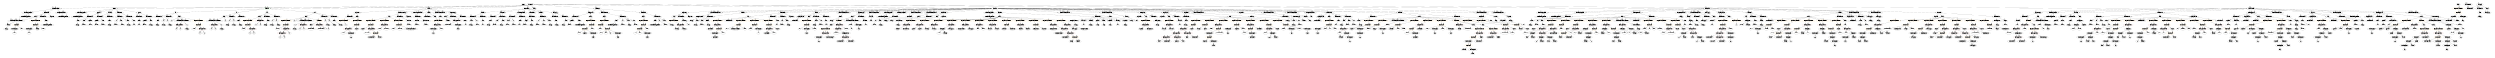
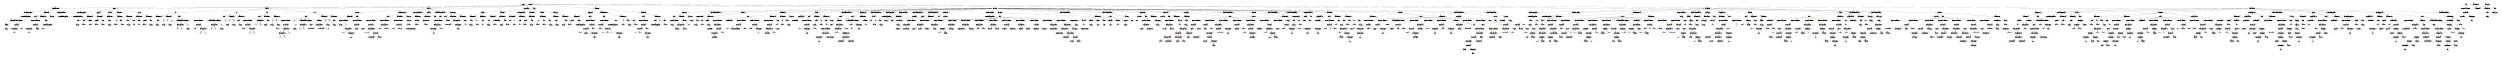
(497, 21) -> (497, 21)
